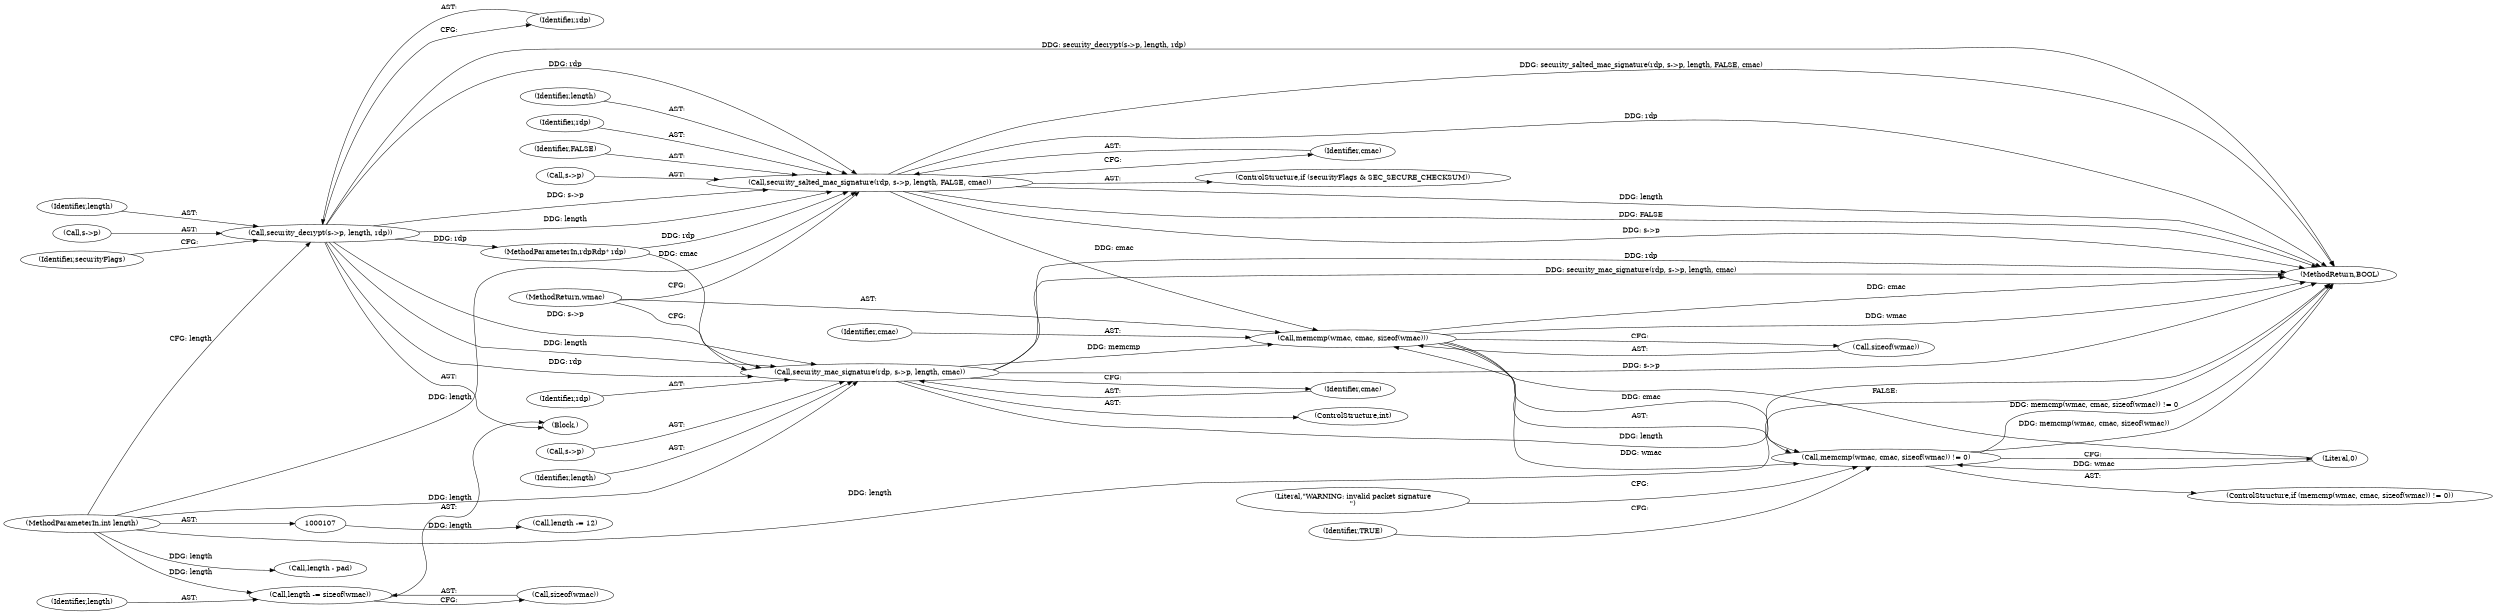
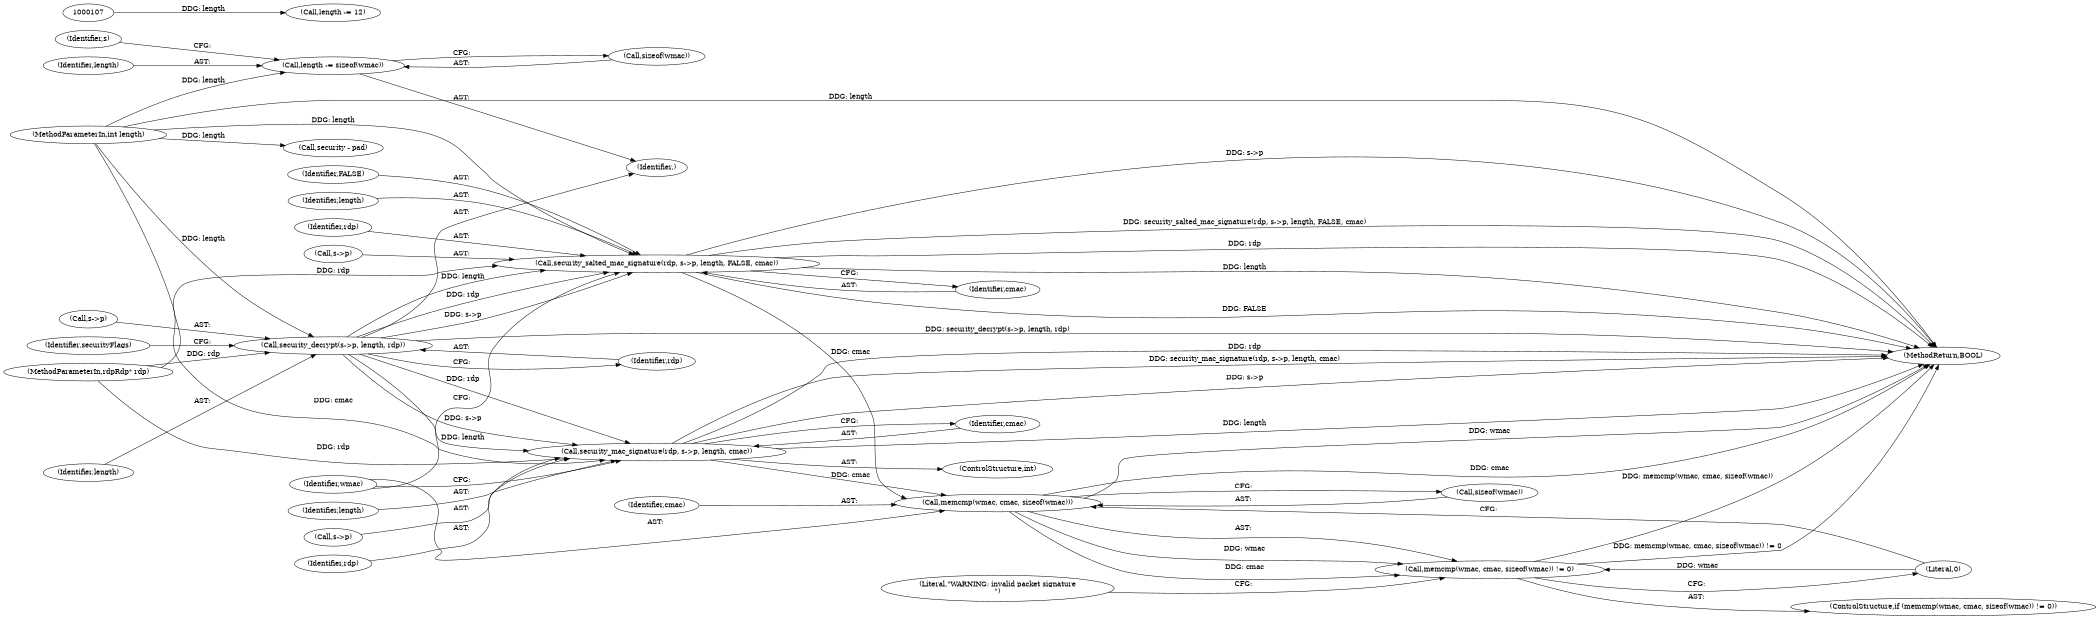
none -> (88, 39)
(1353, 178) -> none
(444, 243) -> (206, 359)
(678, 254) -> (333, 447)
(565, 298) -> (333, 484)
(191, 339) -> (203, 239)
(1114, 347) -> (851, 475)
(1886, 391) -> (1490, 510)
(565, 426) -> (657, 168)
(450, 498) -> (333, 401)
(225, 524) -> none
(1353, 531) -> none
(320, 569) -> (333, 148)
